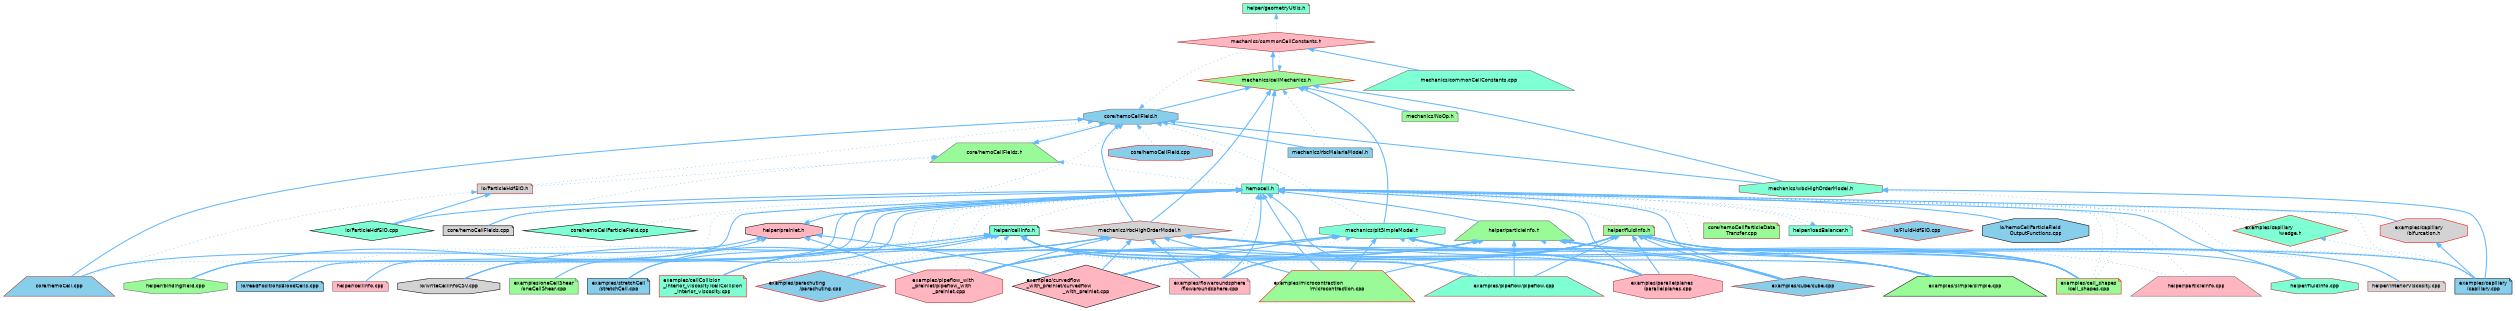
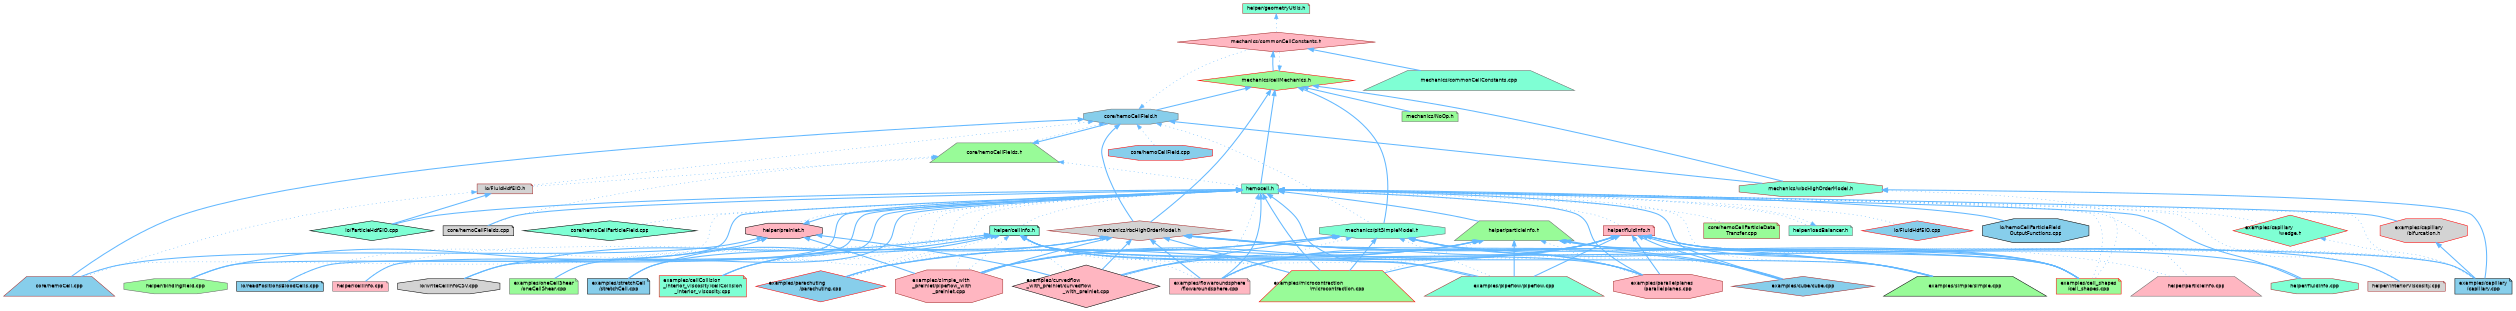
(1330, 153) -> none
(505, 189) -> (505, 189)
(888, 202) -> (938, 203)
(1629, 231) -> (1629, 231)
(949, 286) -> (949, 286)
